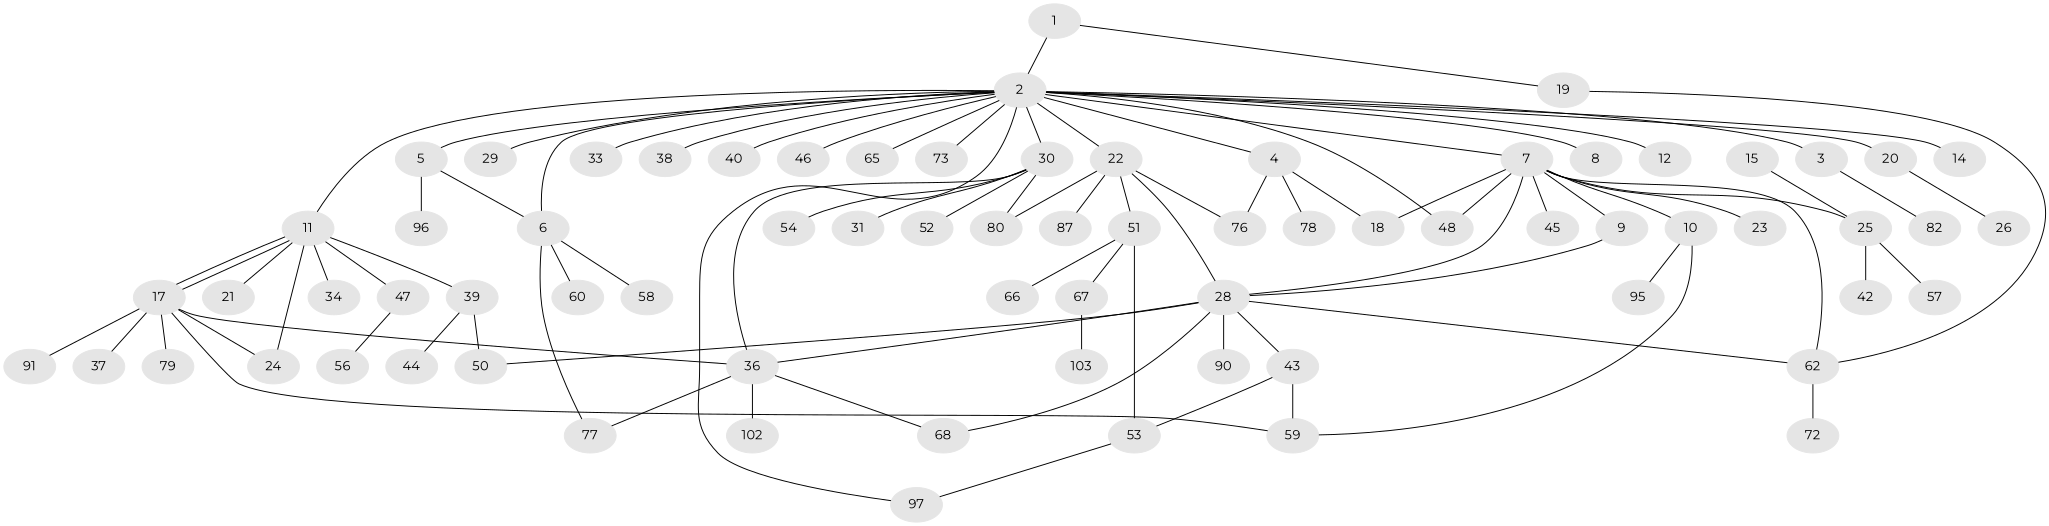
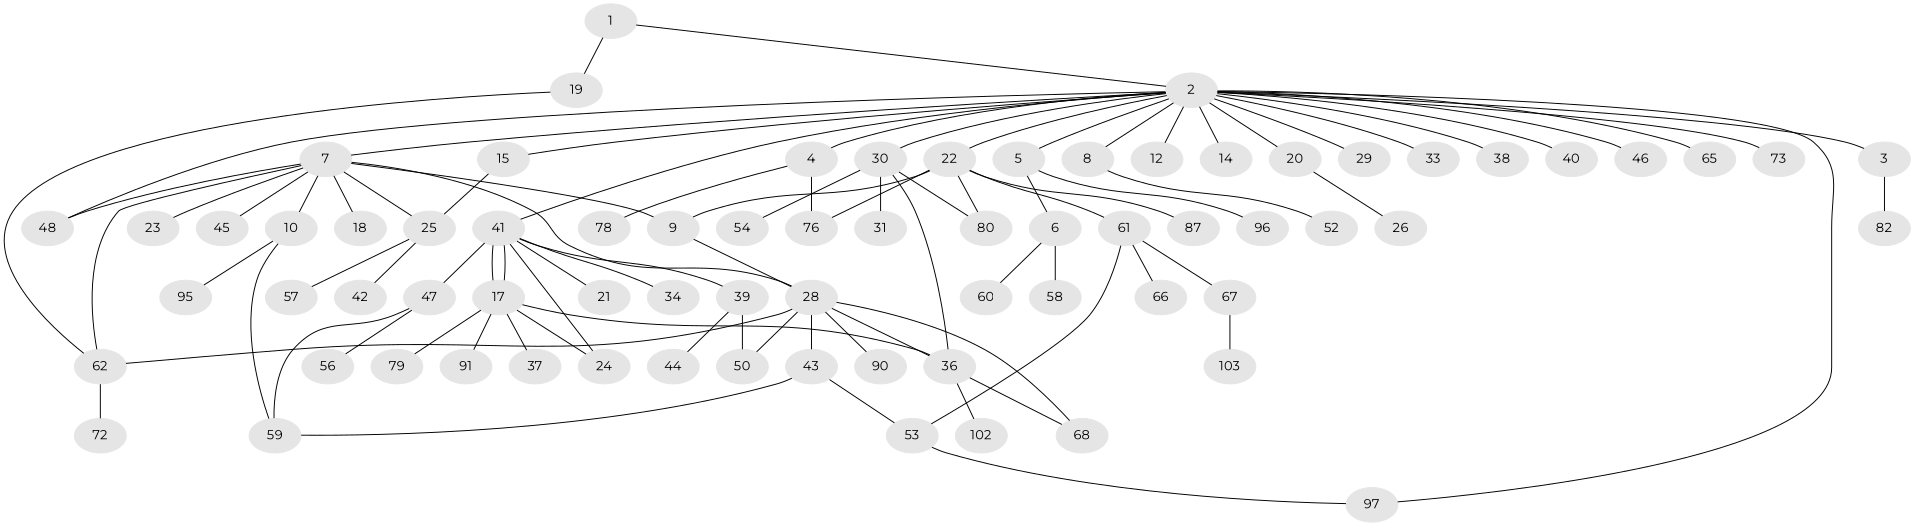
(739, 109) -> (847, 119)
(987, 194) -> (1210, 194)
(1326, 194) -> none
(1178, 223) -> (830, 193)
(308, 228) -> (499, 228)
(1134, 228) -> (1124, 228)
(676, 414) -> (314, 333)
(590, 436) -> none
